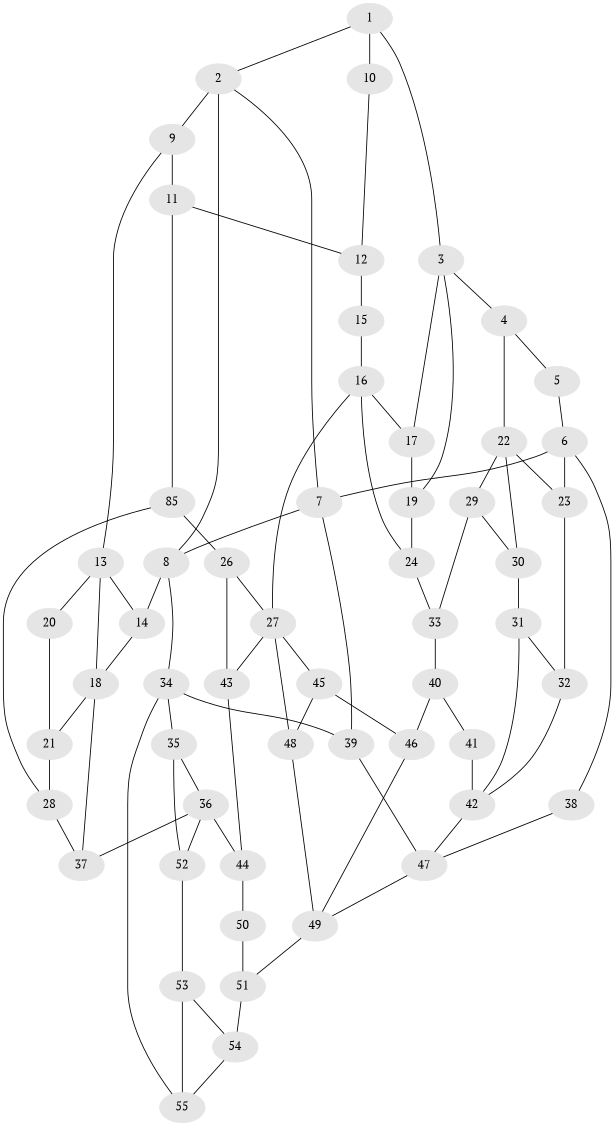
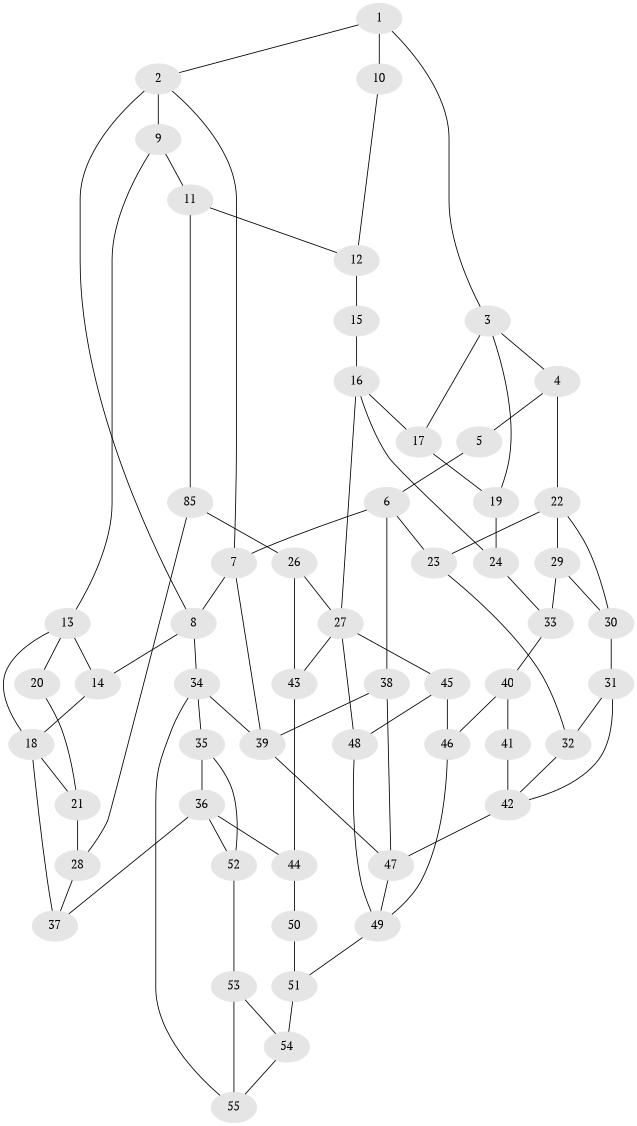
none -> (325, 714)
